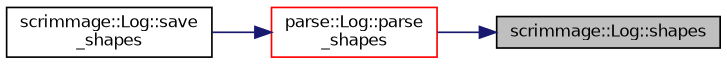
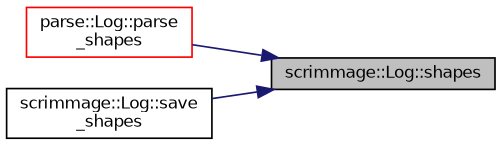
(233, 32) -> (235, 95)
